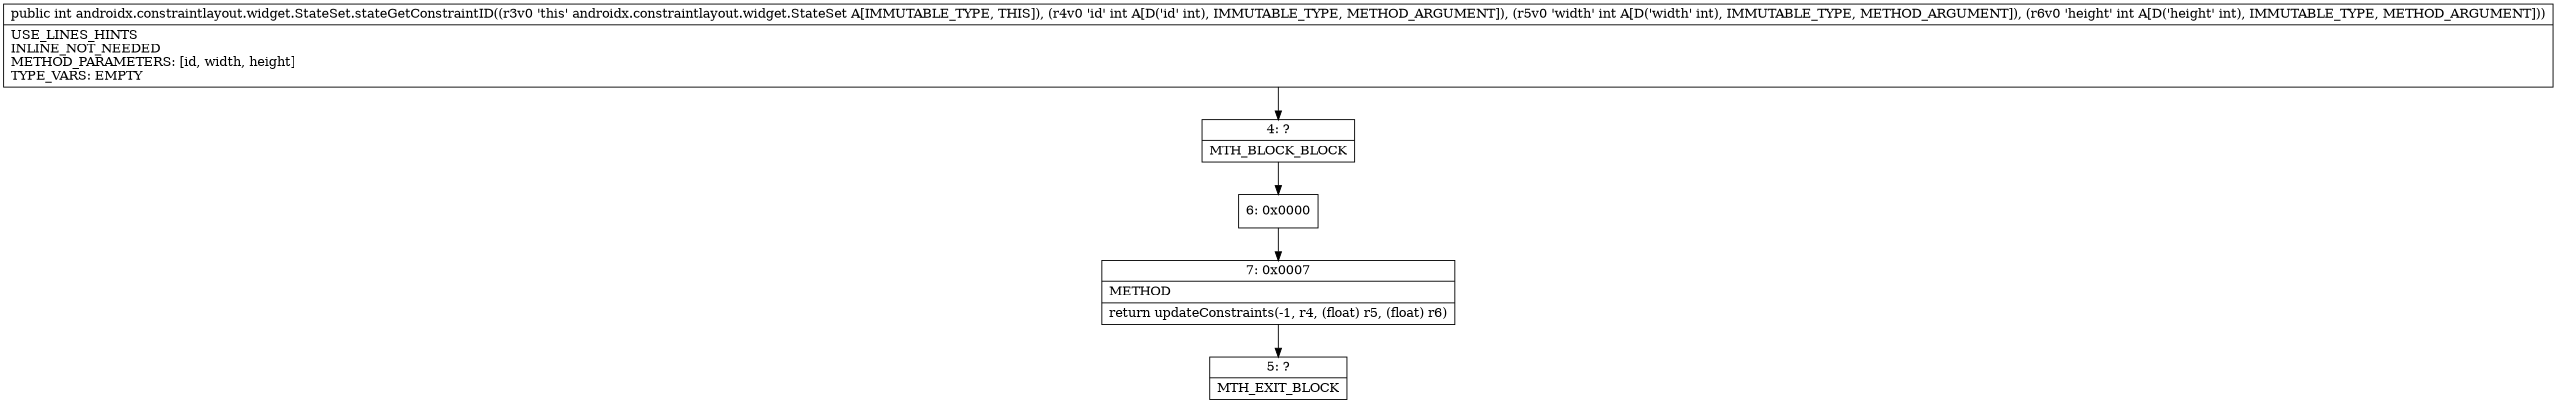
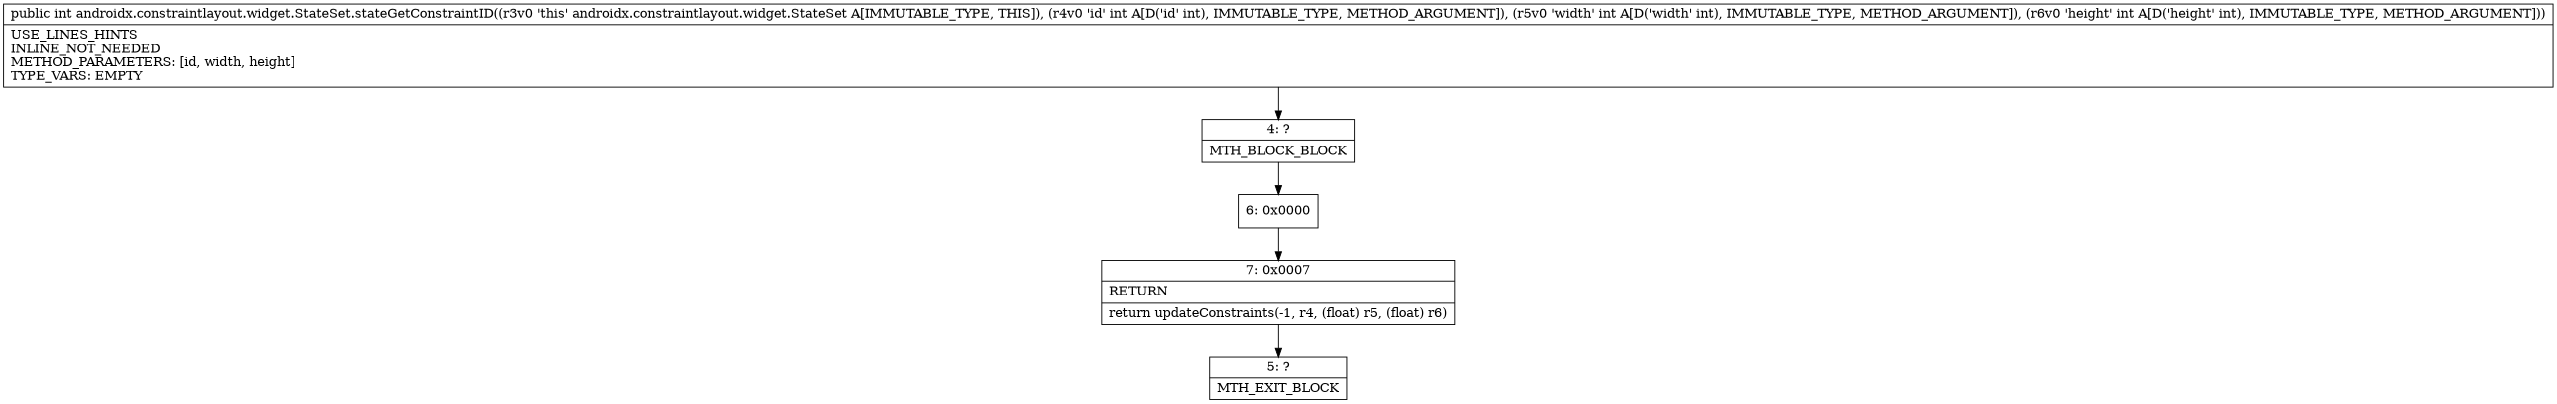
(1140, 292) -> (1138, 292)
